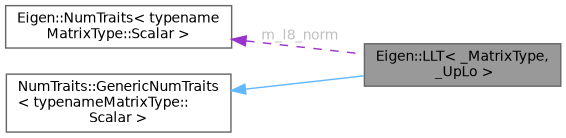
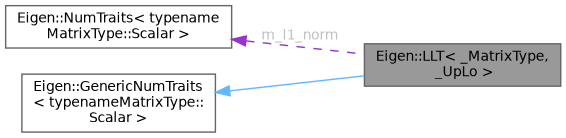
(298, 36) -> (298, 36)
(119, 103) -> (119, 103)
